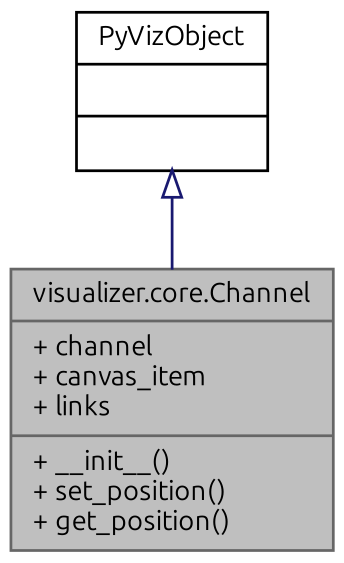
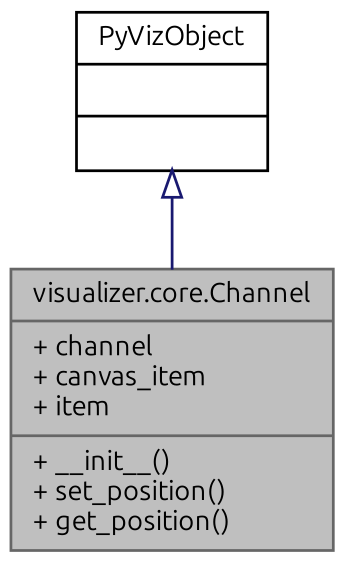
(72, 407) -> (72, 407)
